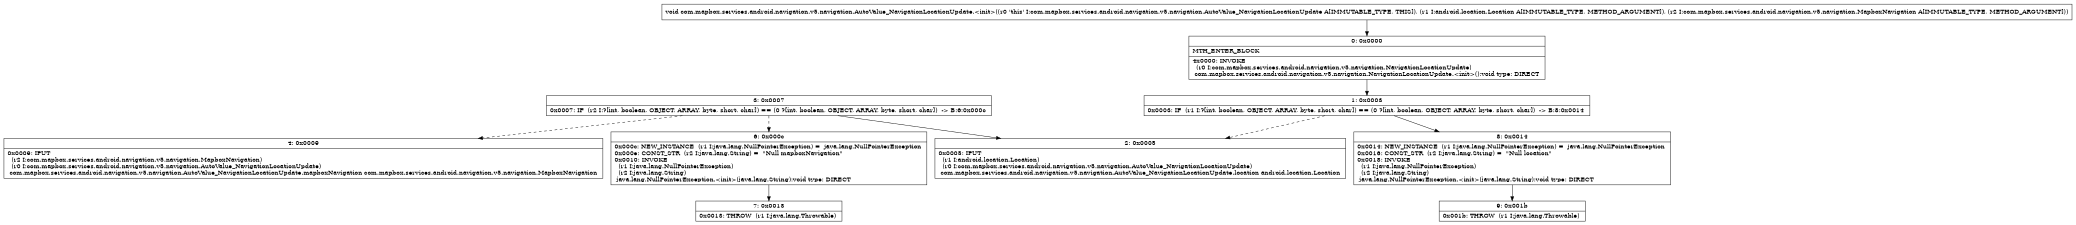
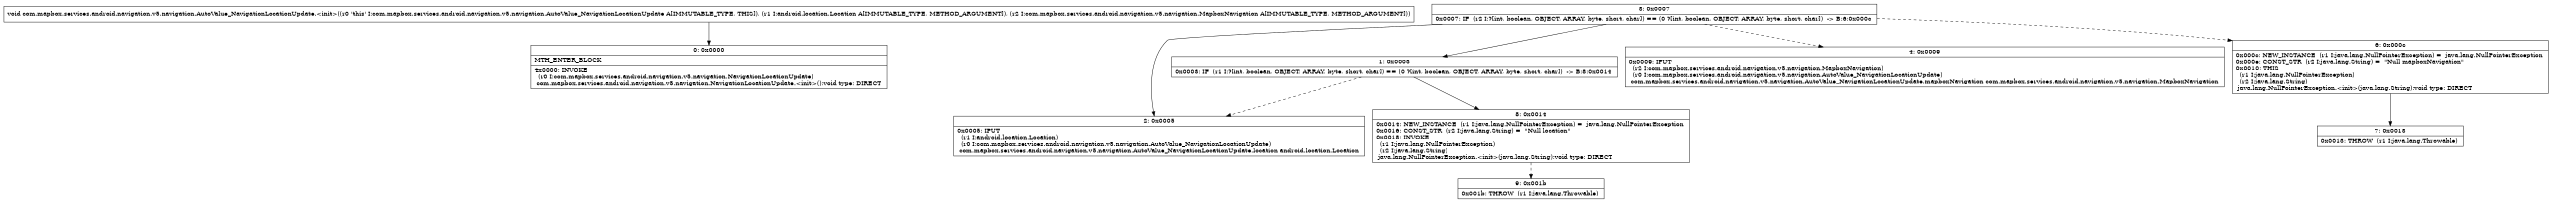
(1367, 85) -> (1527, 40)
(643, 160) -> (2259, 68)
(1512, 191) -> (1531, 168)
